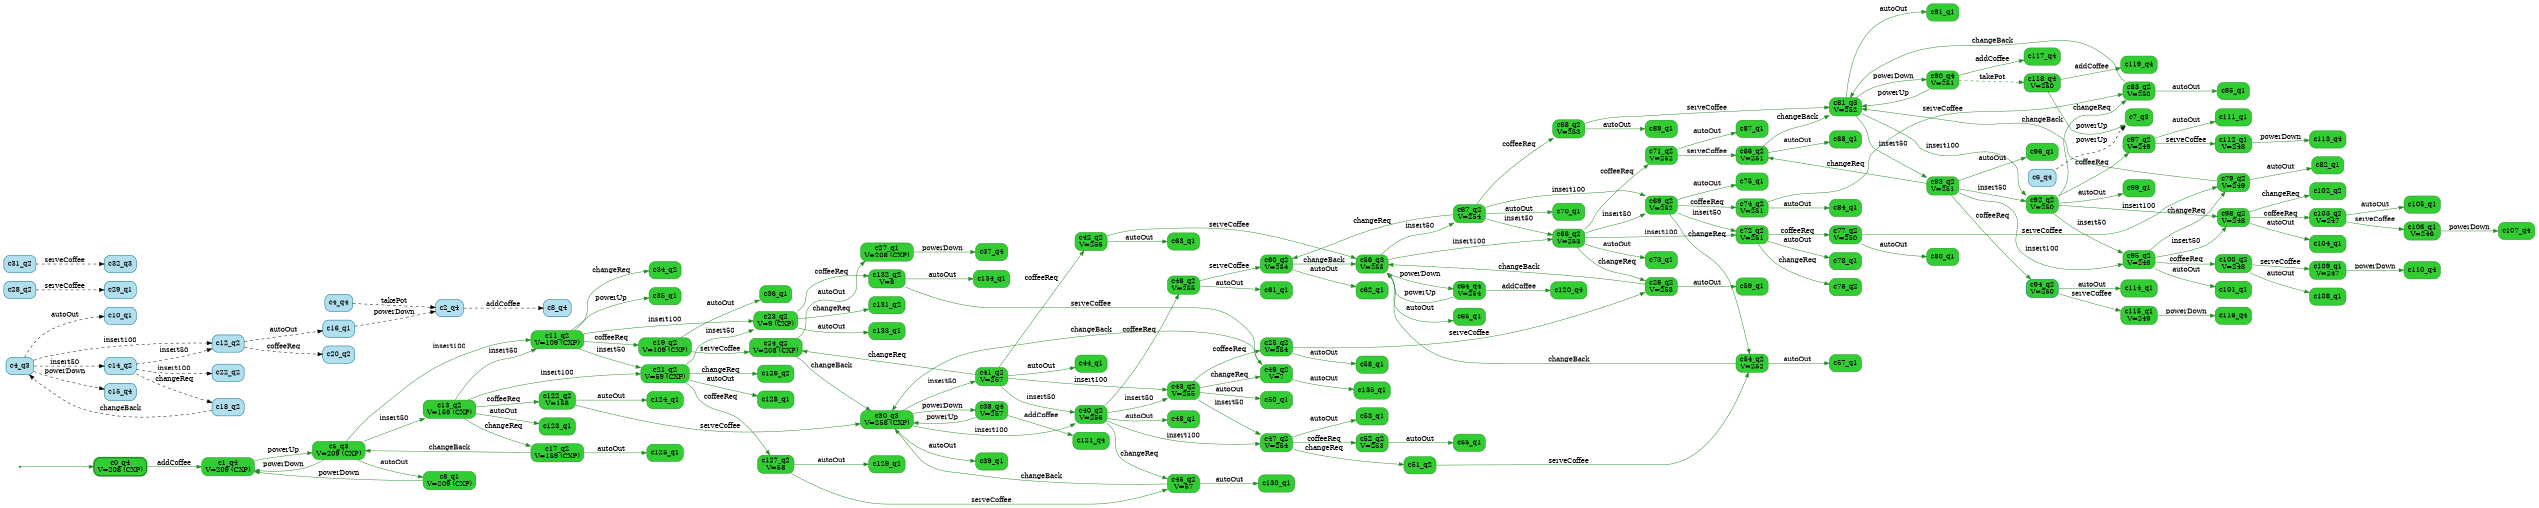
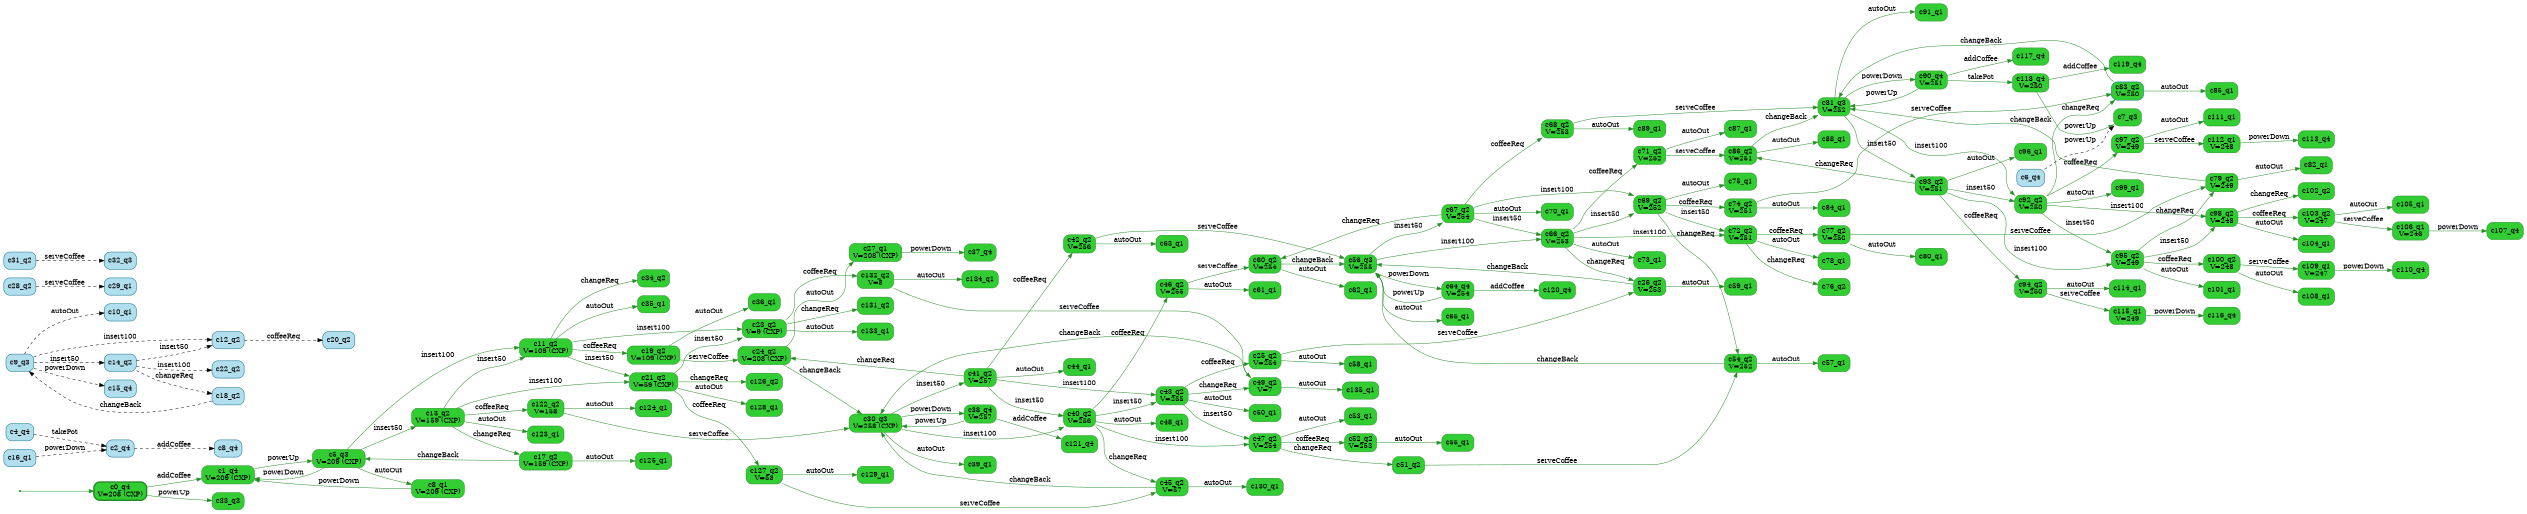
(1989, 81) -> (1977, 81)
(2139, 91) -> (2128, 91)
(2042, 288) -> (2031, 288)
(611, 298) -> (600, 306)
(281, 336) -> none
(20, 366) -> (20, 363)
none -> (228, 501)
